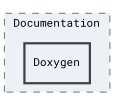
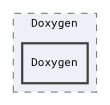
(57, 24) -> (55, 24)
